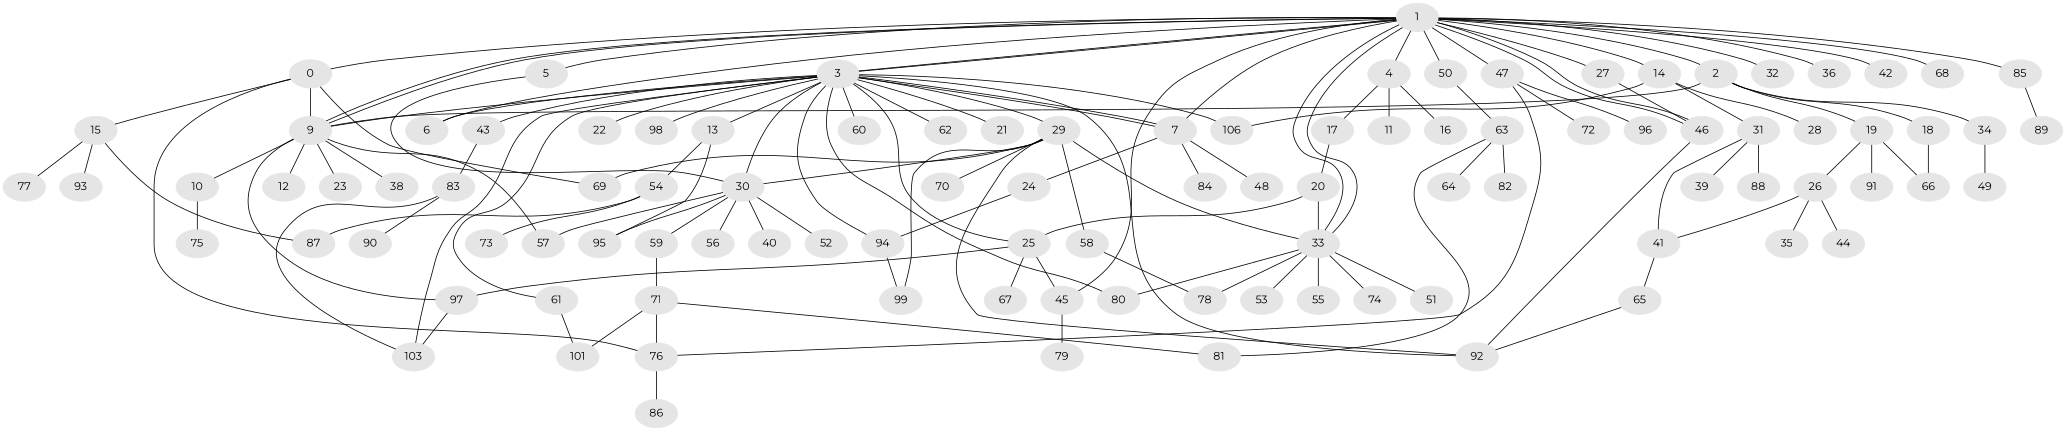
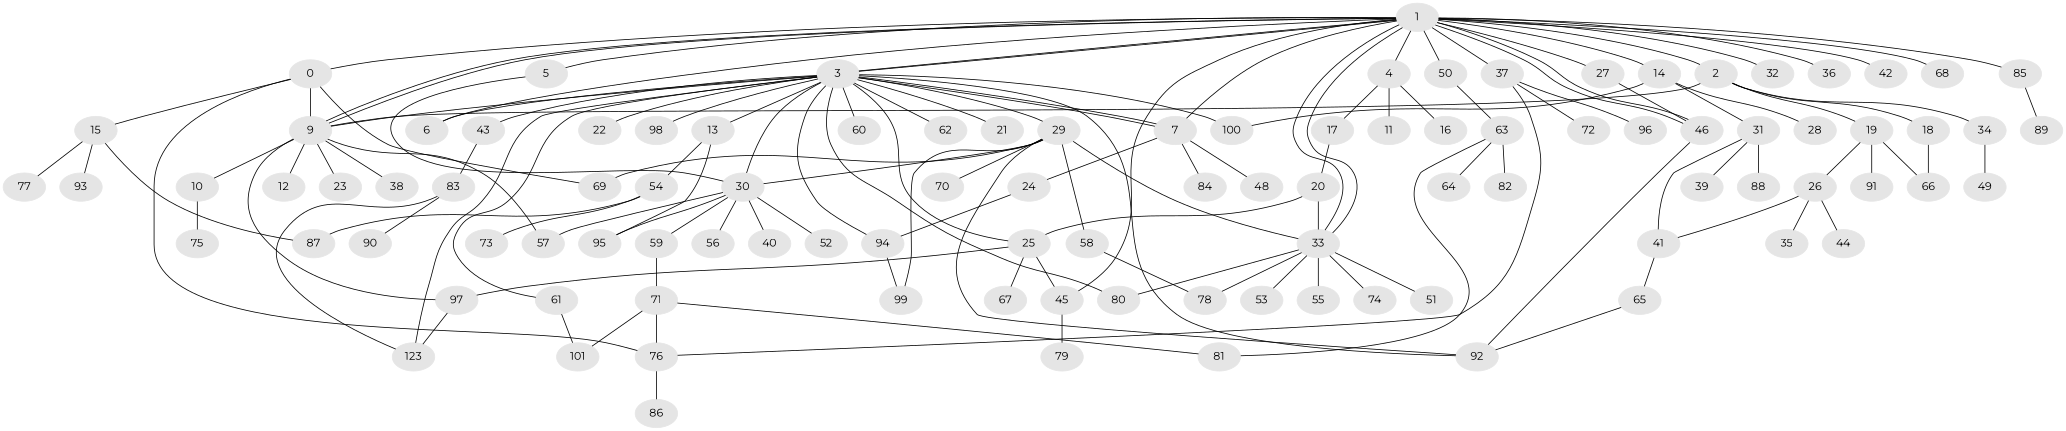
(1502, 74) -> (1502, 74)
(1232, 130) -> (1232, 130)
(413, 357) -> (413, 357)
